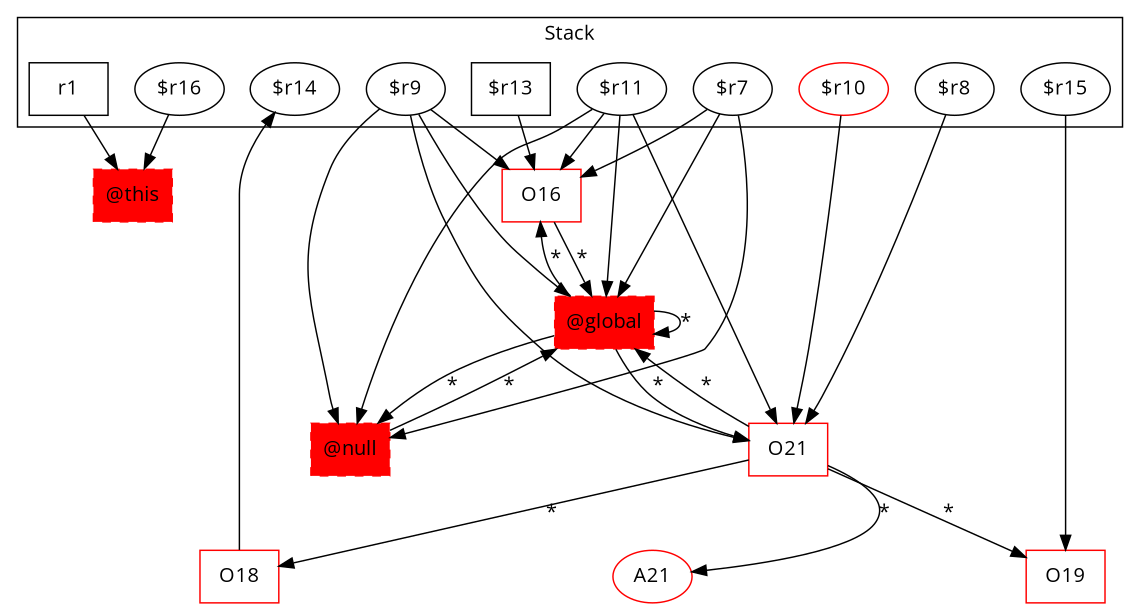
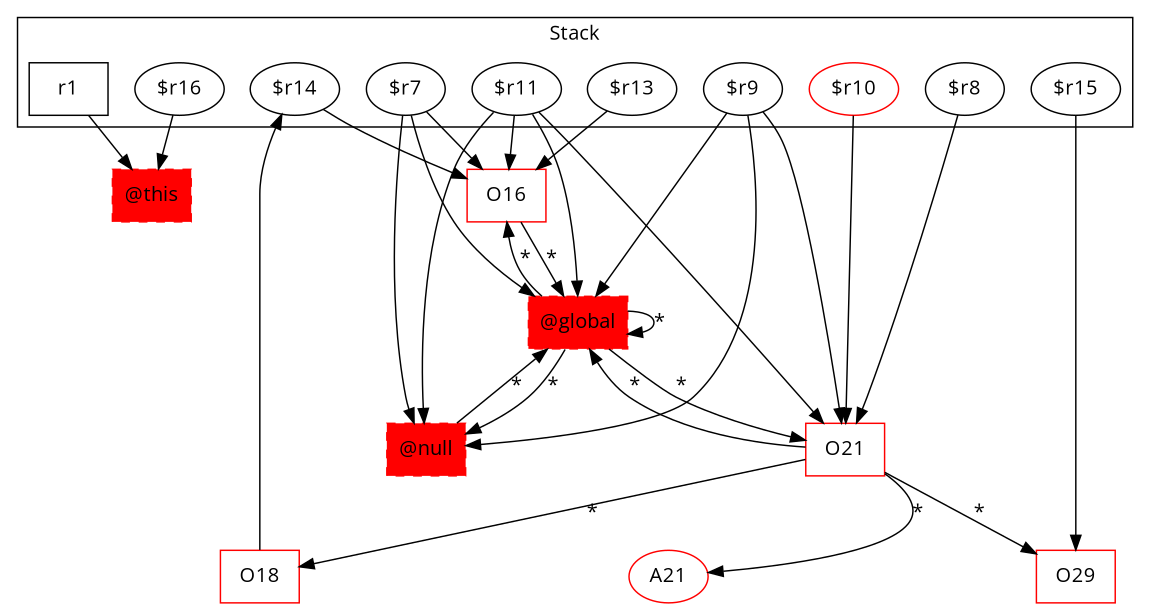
(511, 89) -> (632, 89)
(465, 136) -> (387, 144)
(1066, 577) -> (1076, 577)
